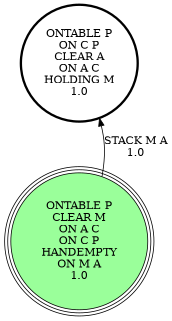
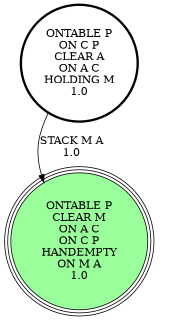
(104, 151) -> (38, 143)
